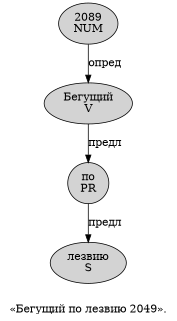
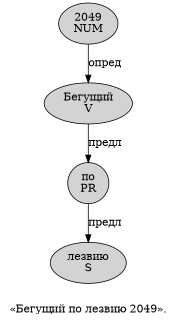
(88, 24) -> (88, 24)
